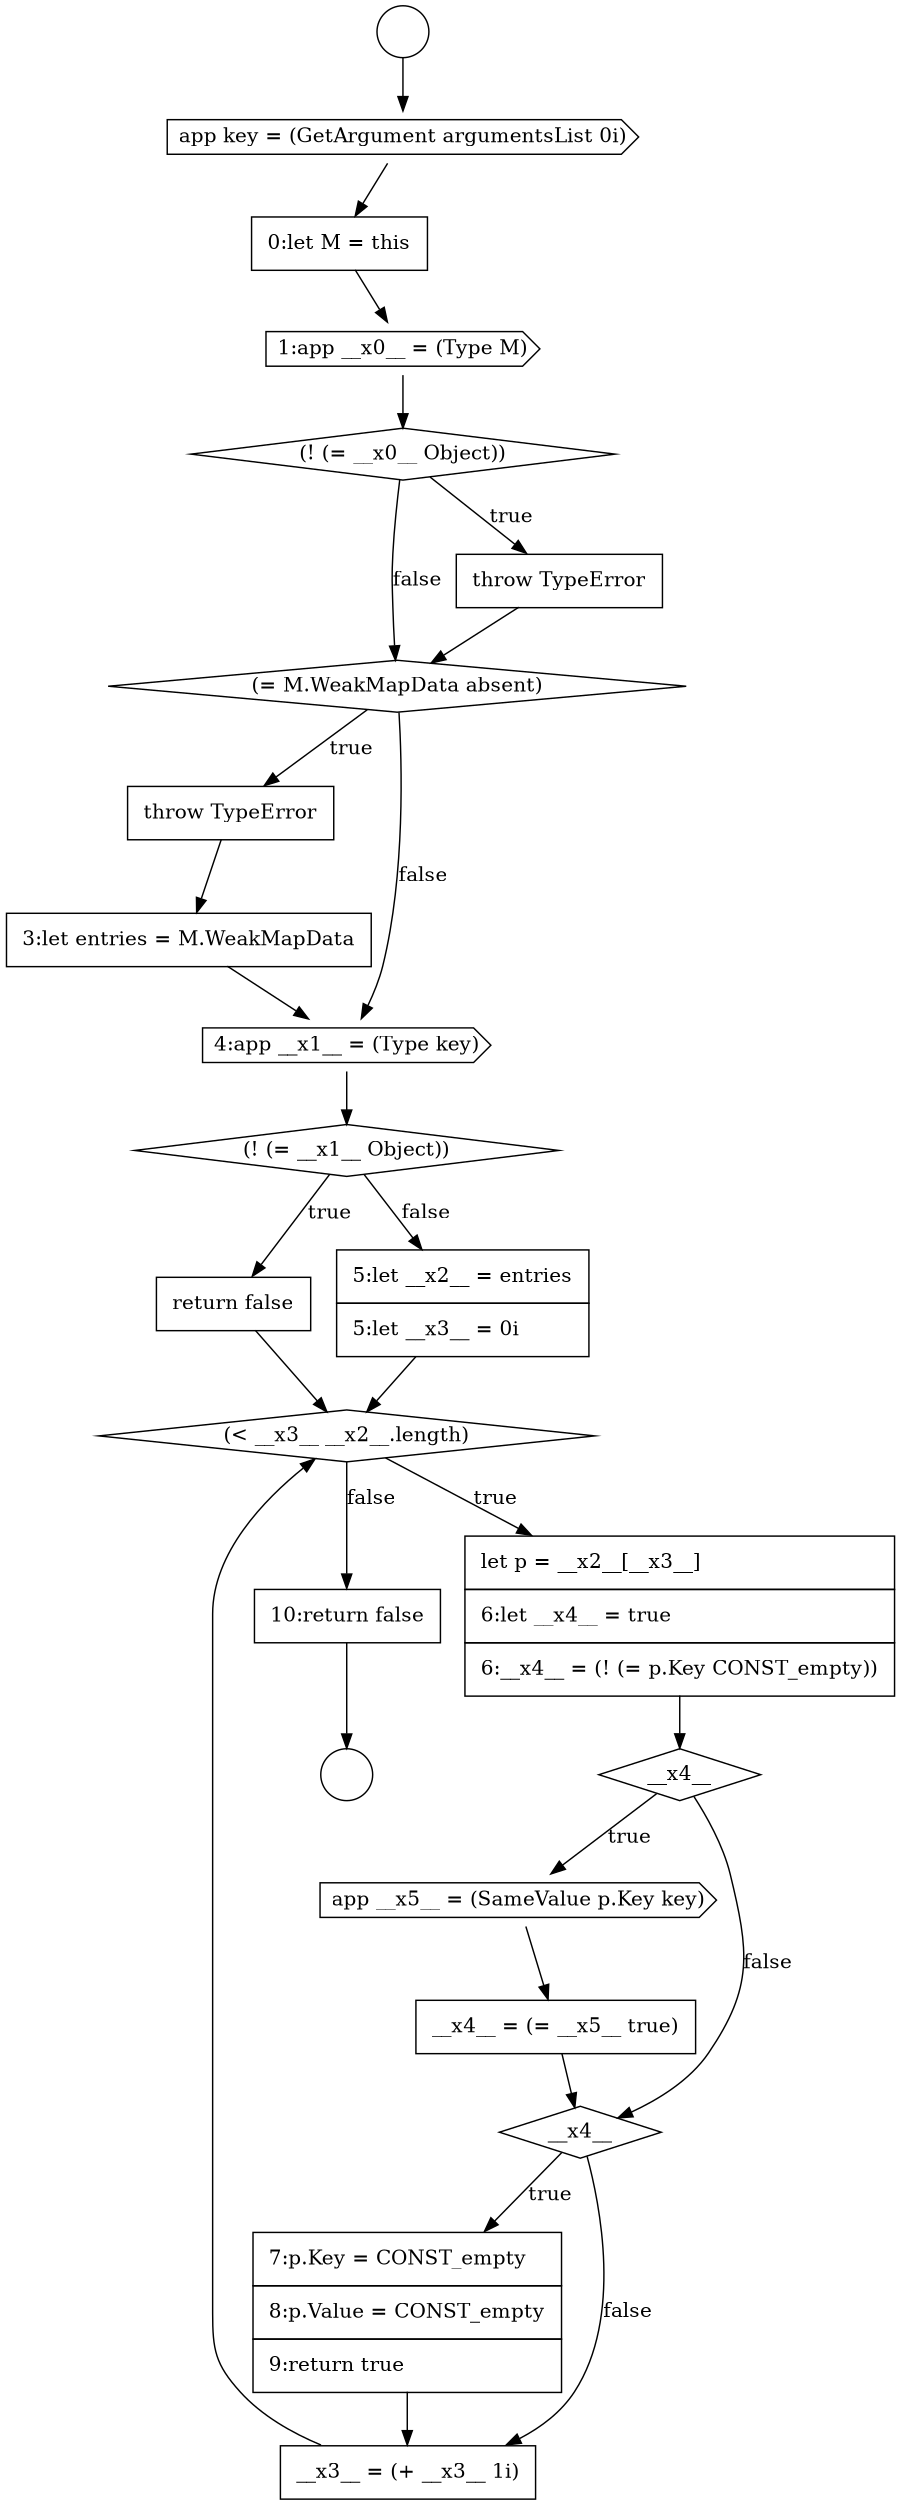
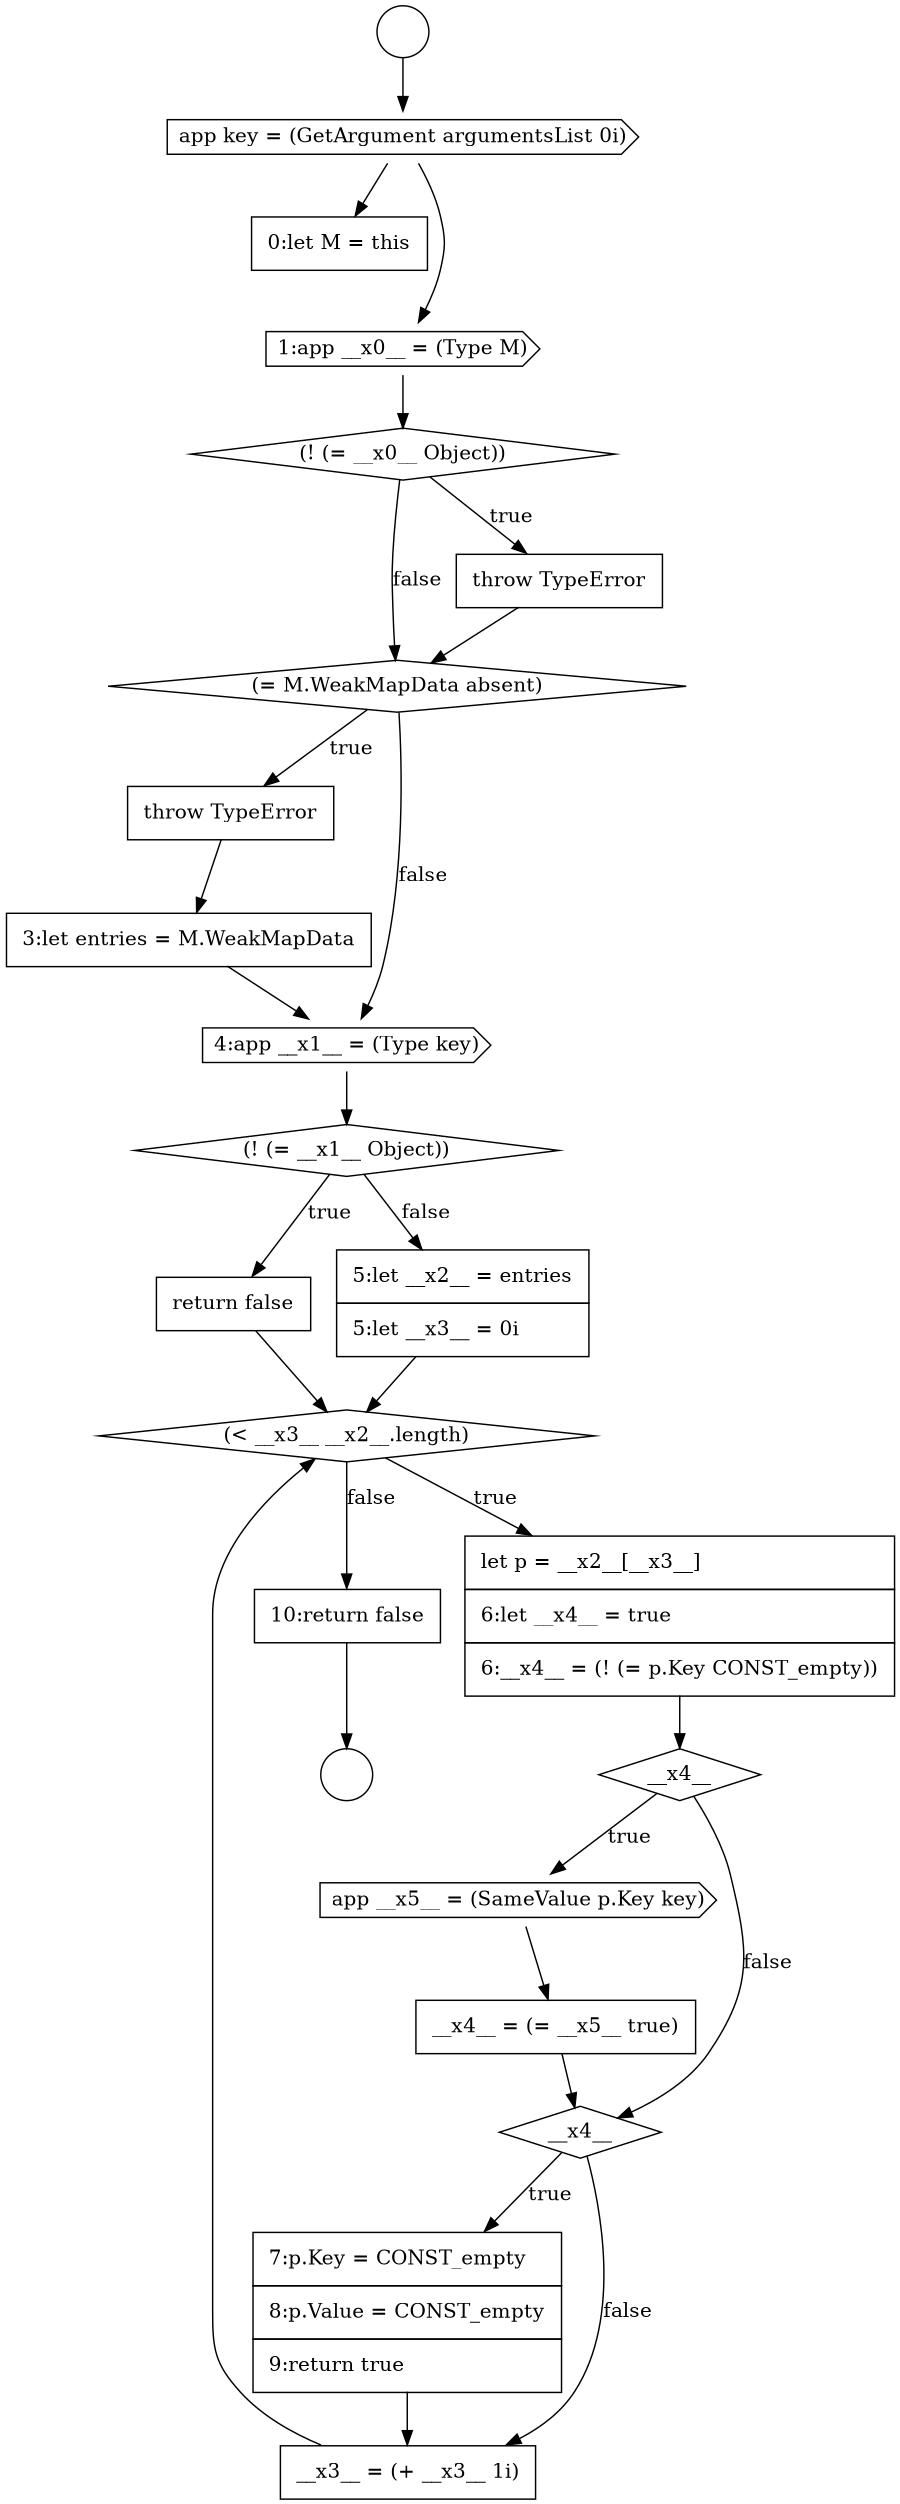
(367, 290) -> (444, 236)
